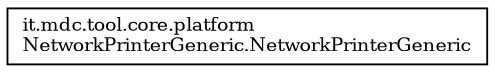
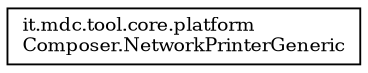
(247, 36) -> (184, 36)
